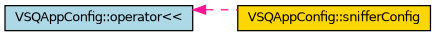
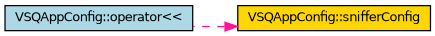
(222, 10) -> (209, 27)
